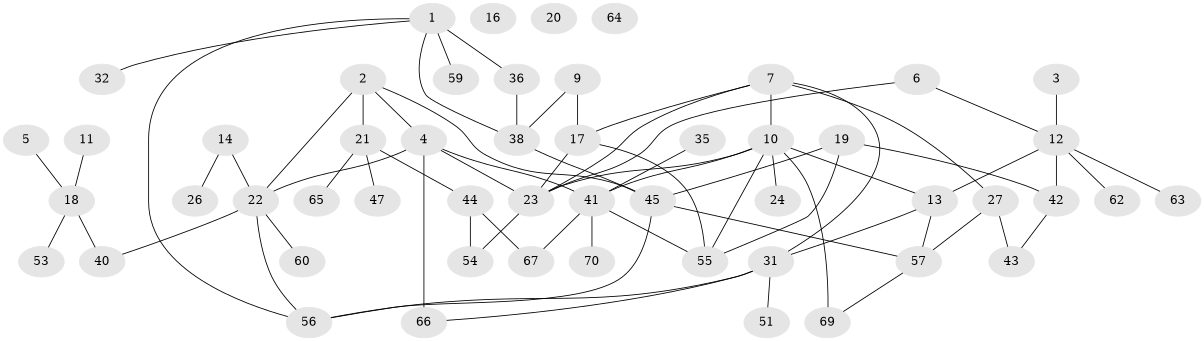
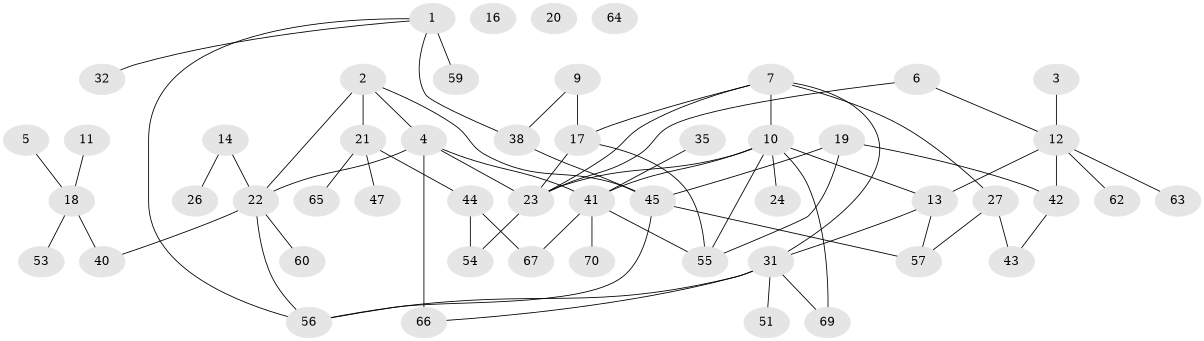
(517, 79) -> none
(873, 292) -> (799, 292)
